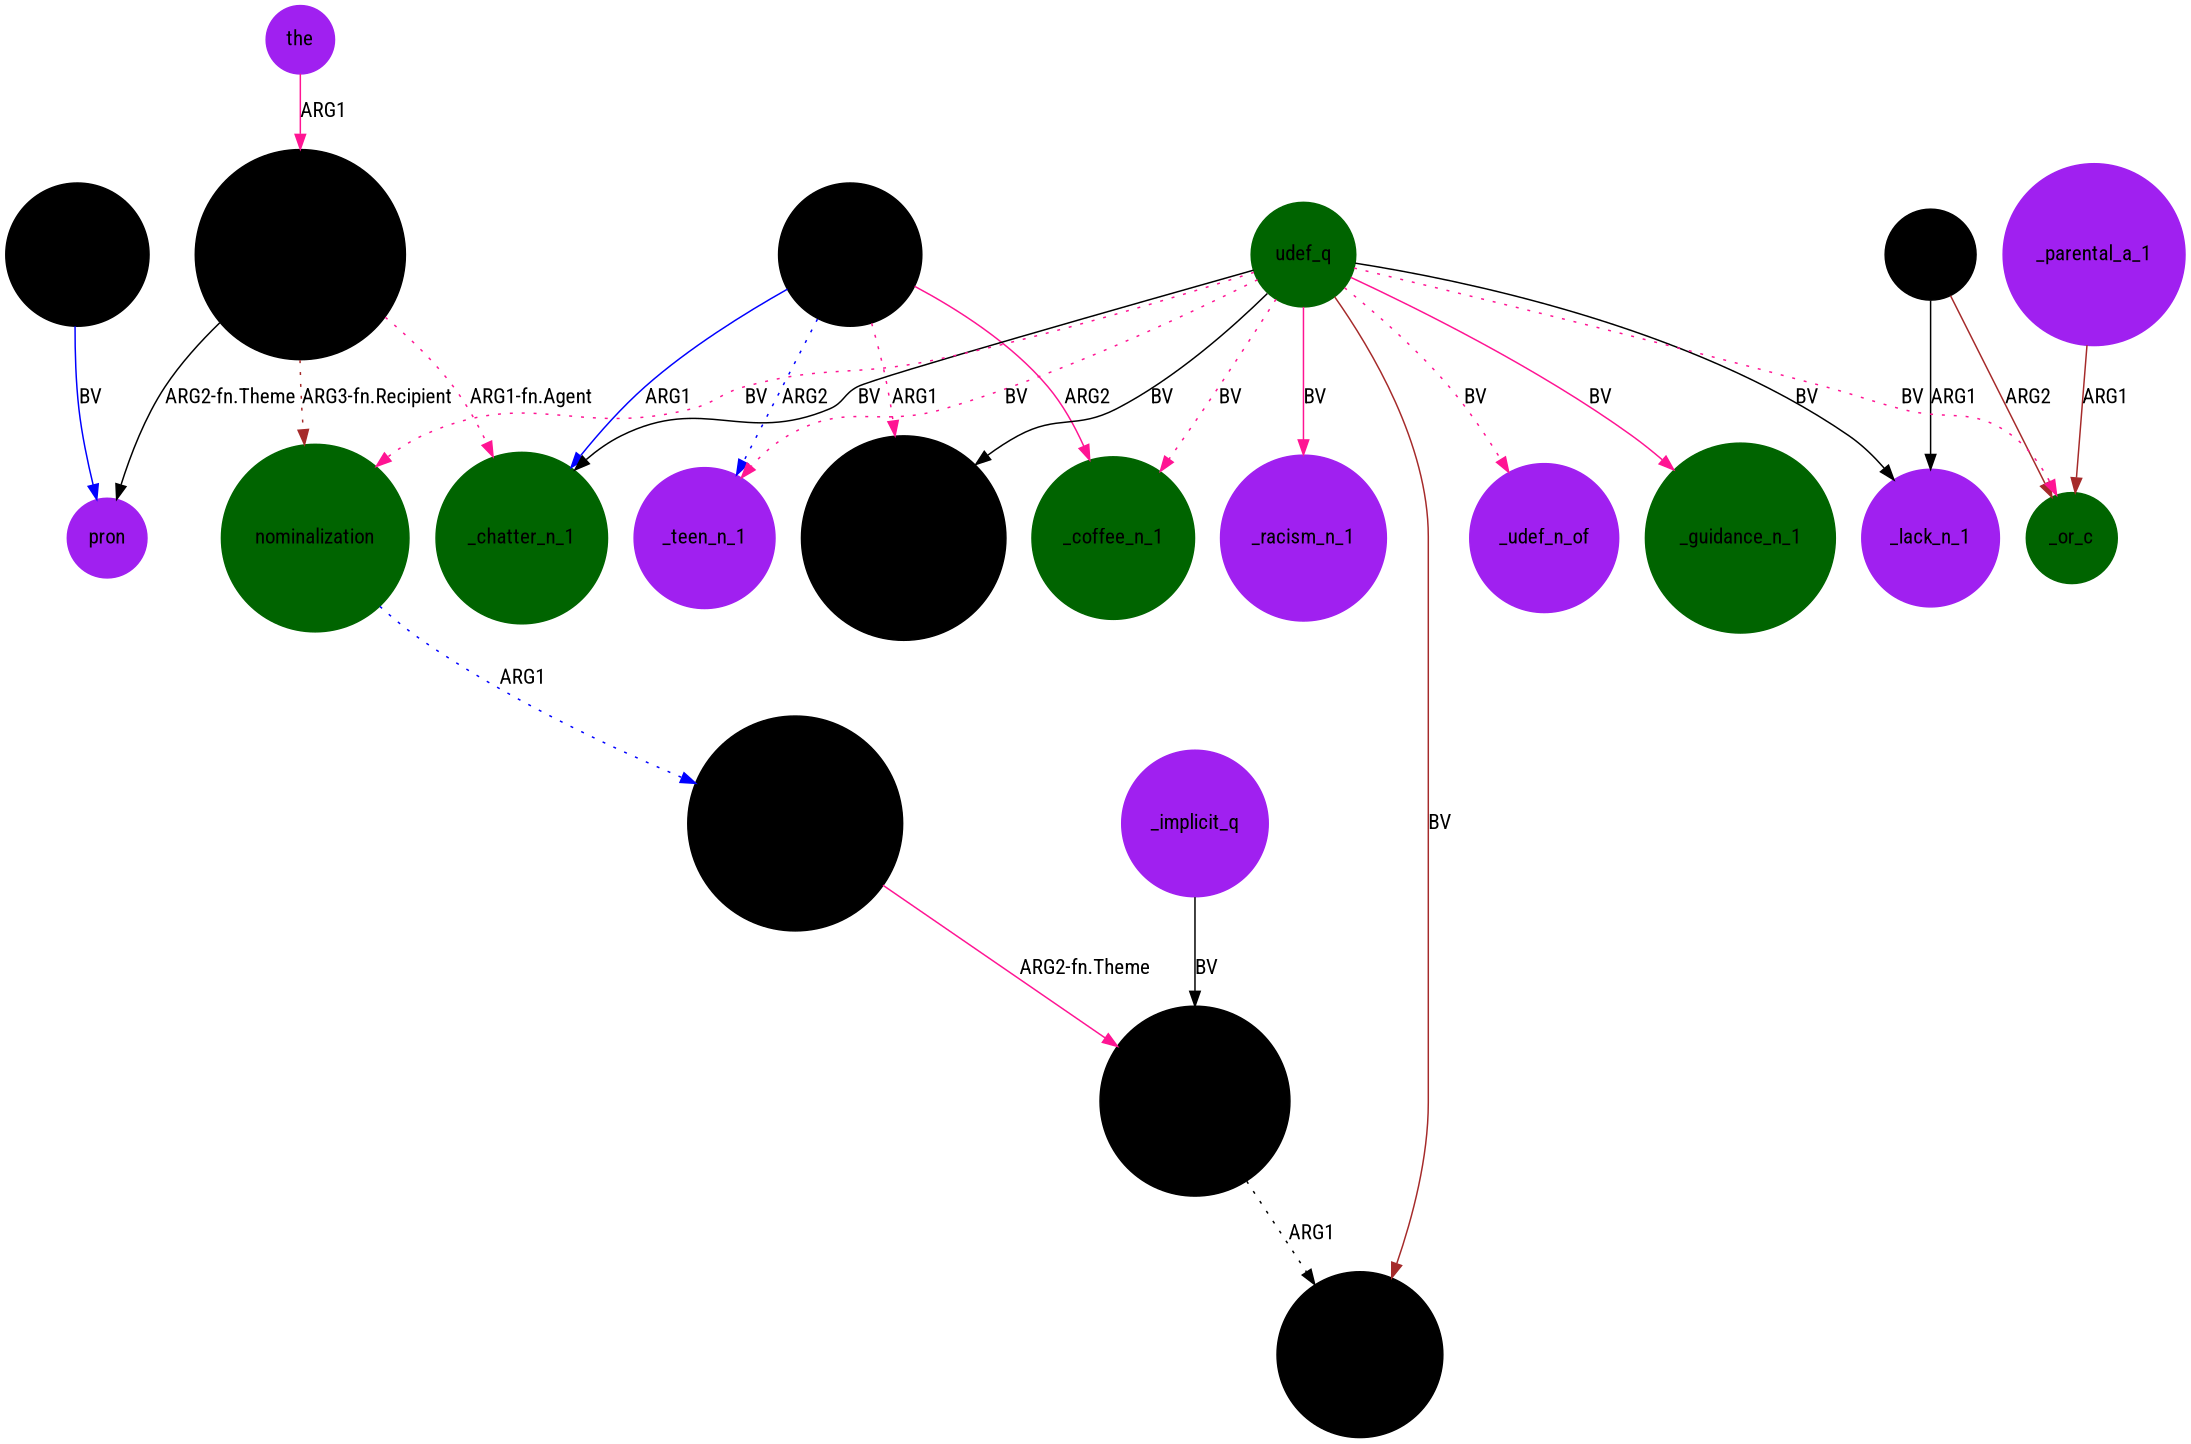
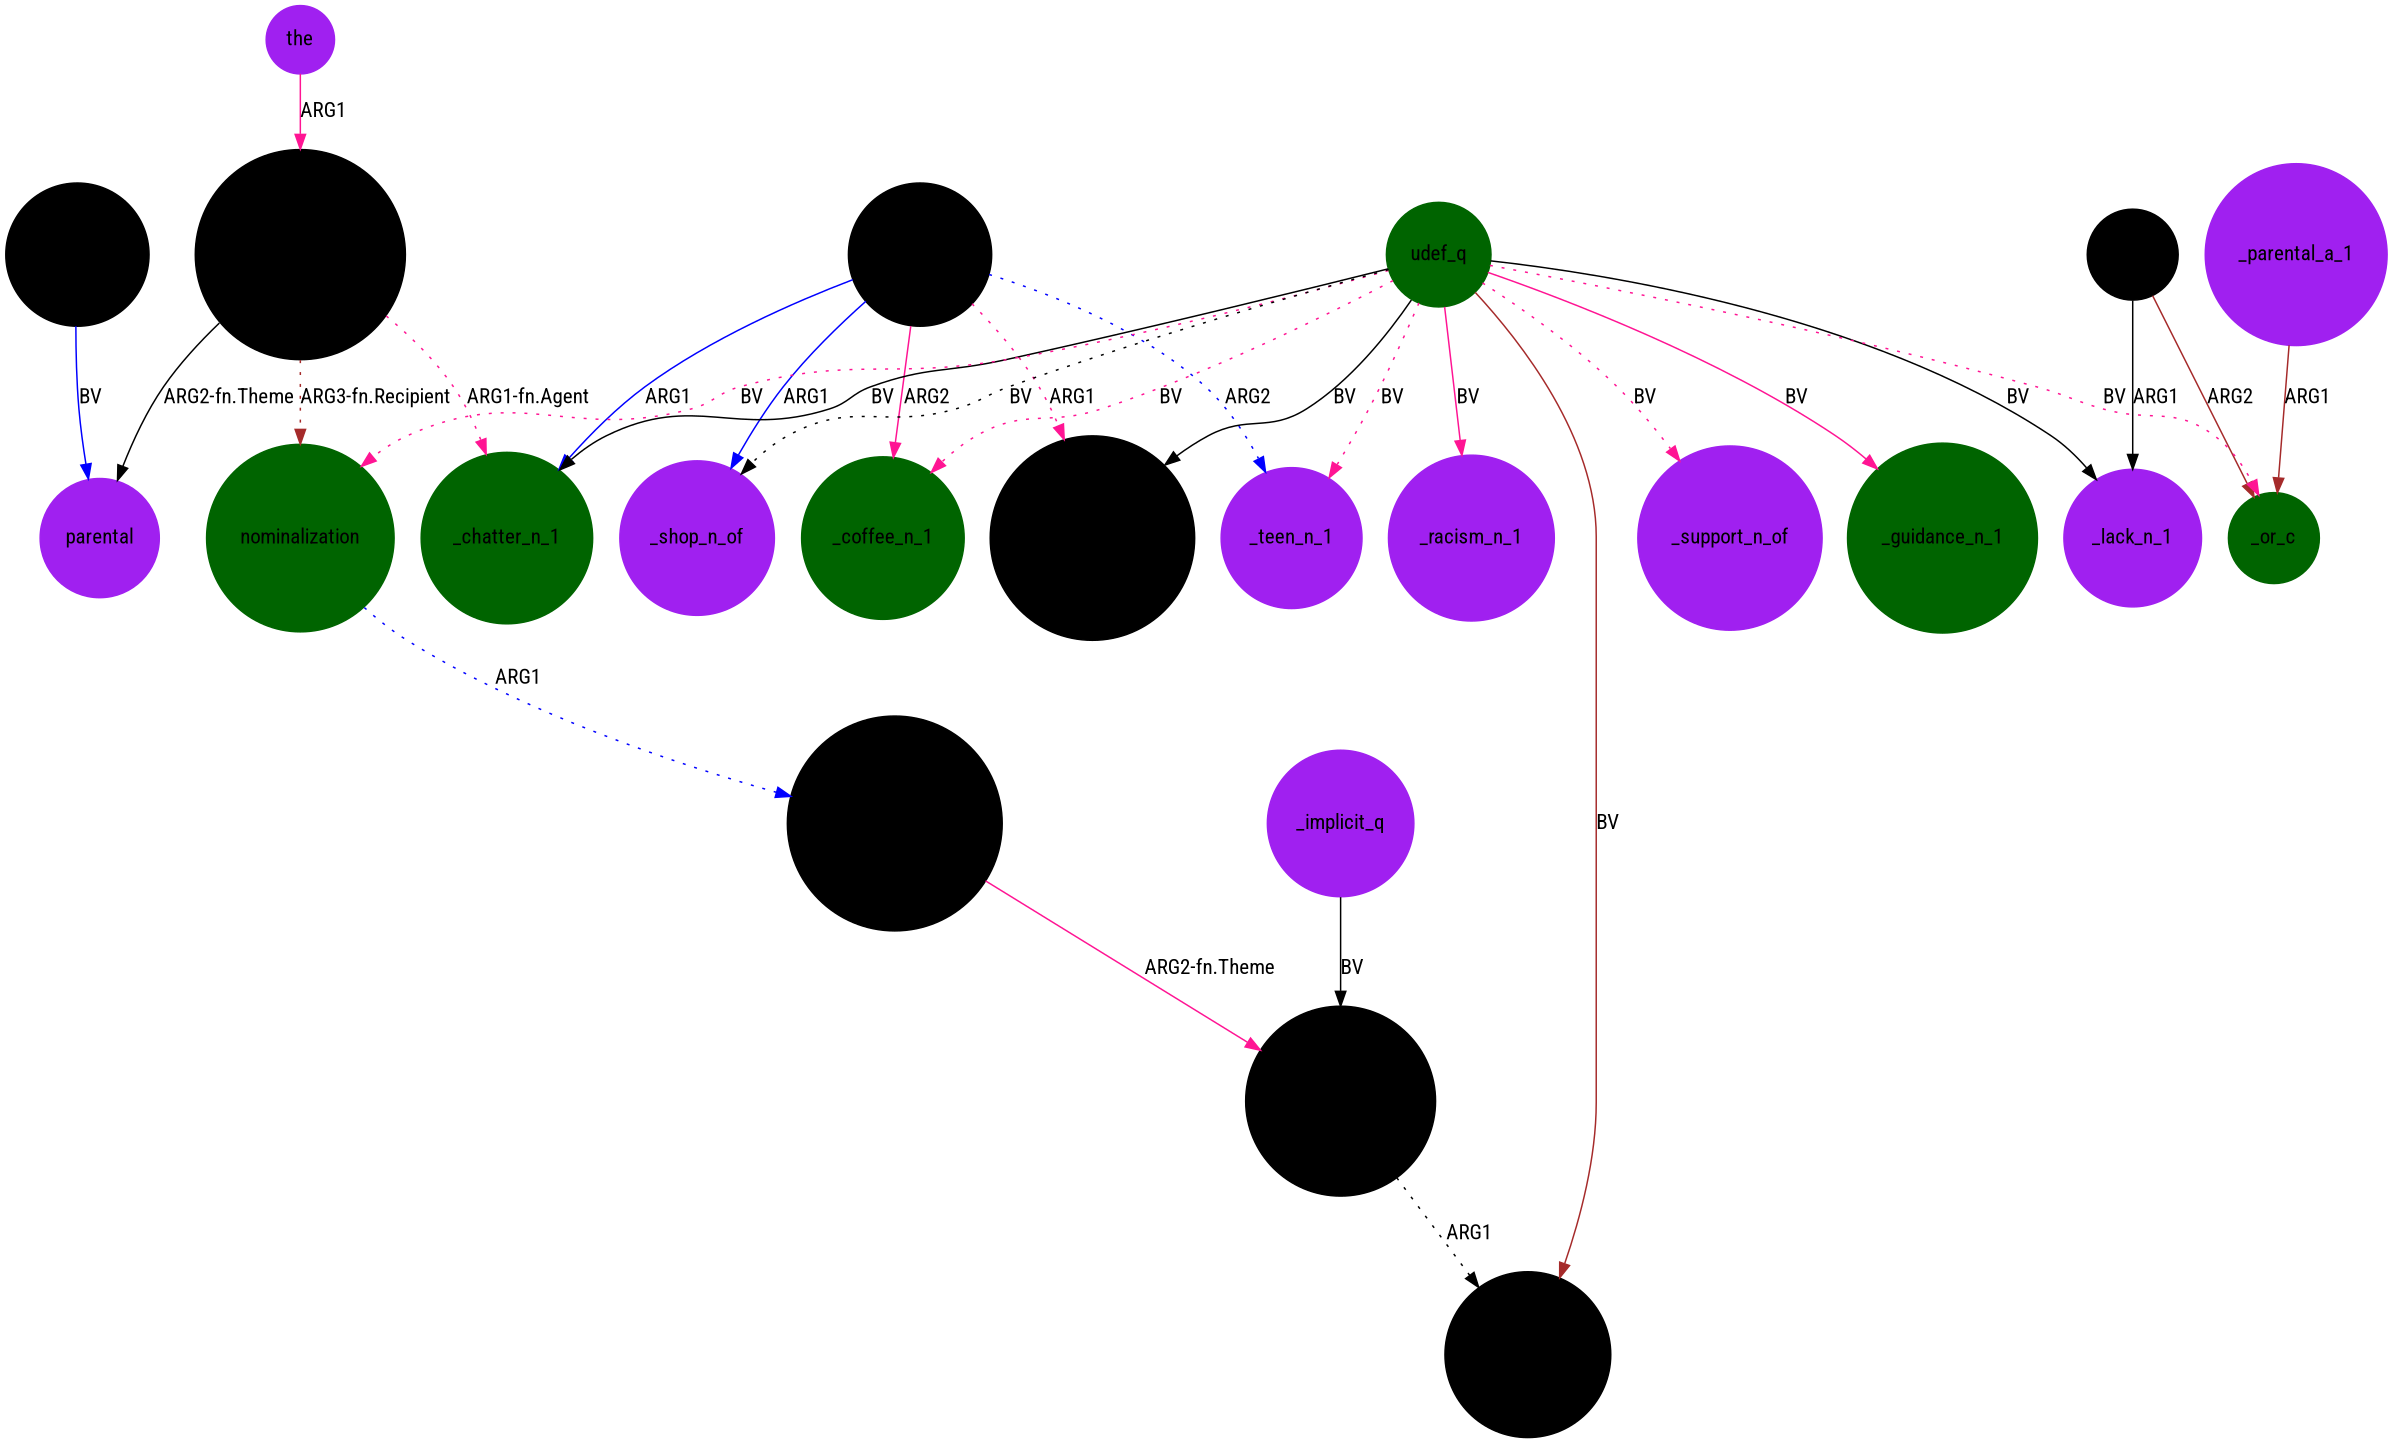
(107, 538) -> (100, 538)
none -> (697, 538)
(1544, 538) -> (1730, 538)
